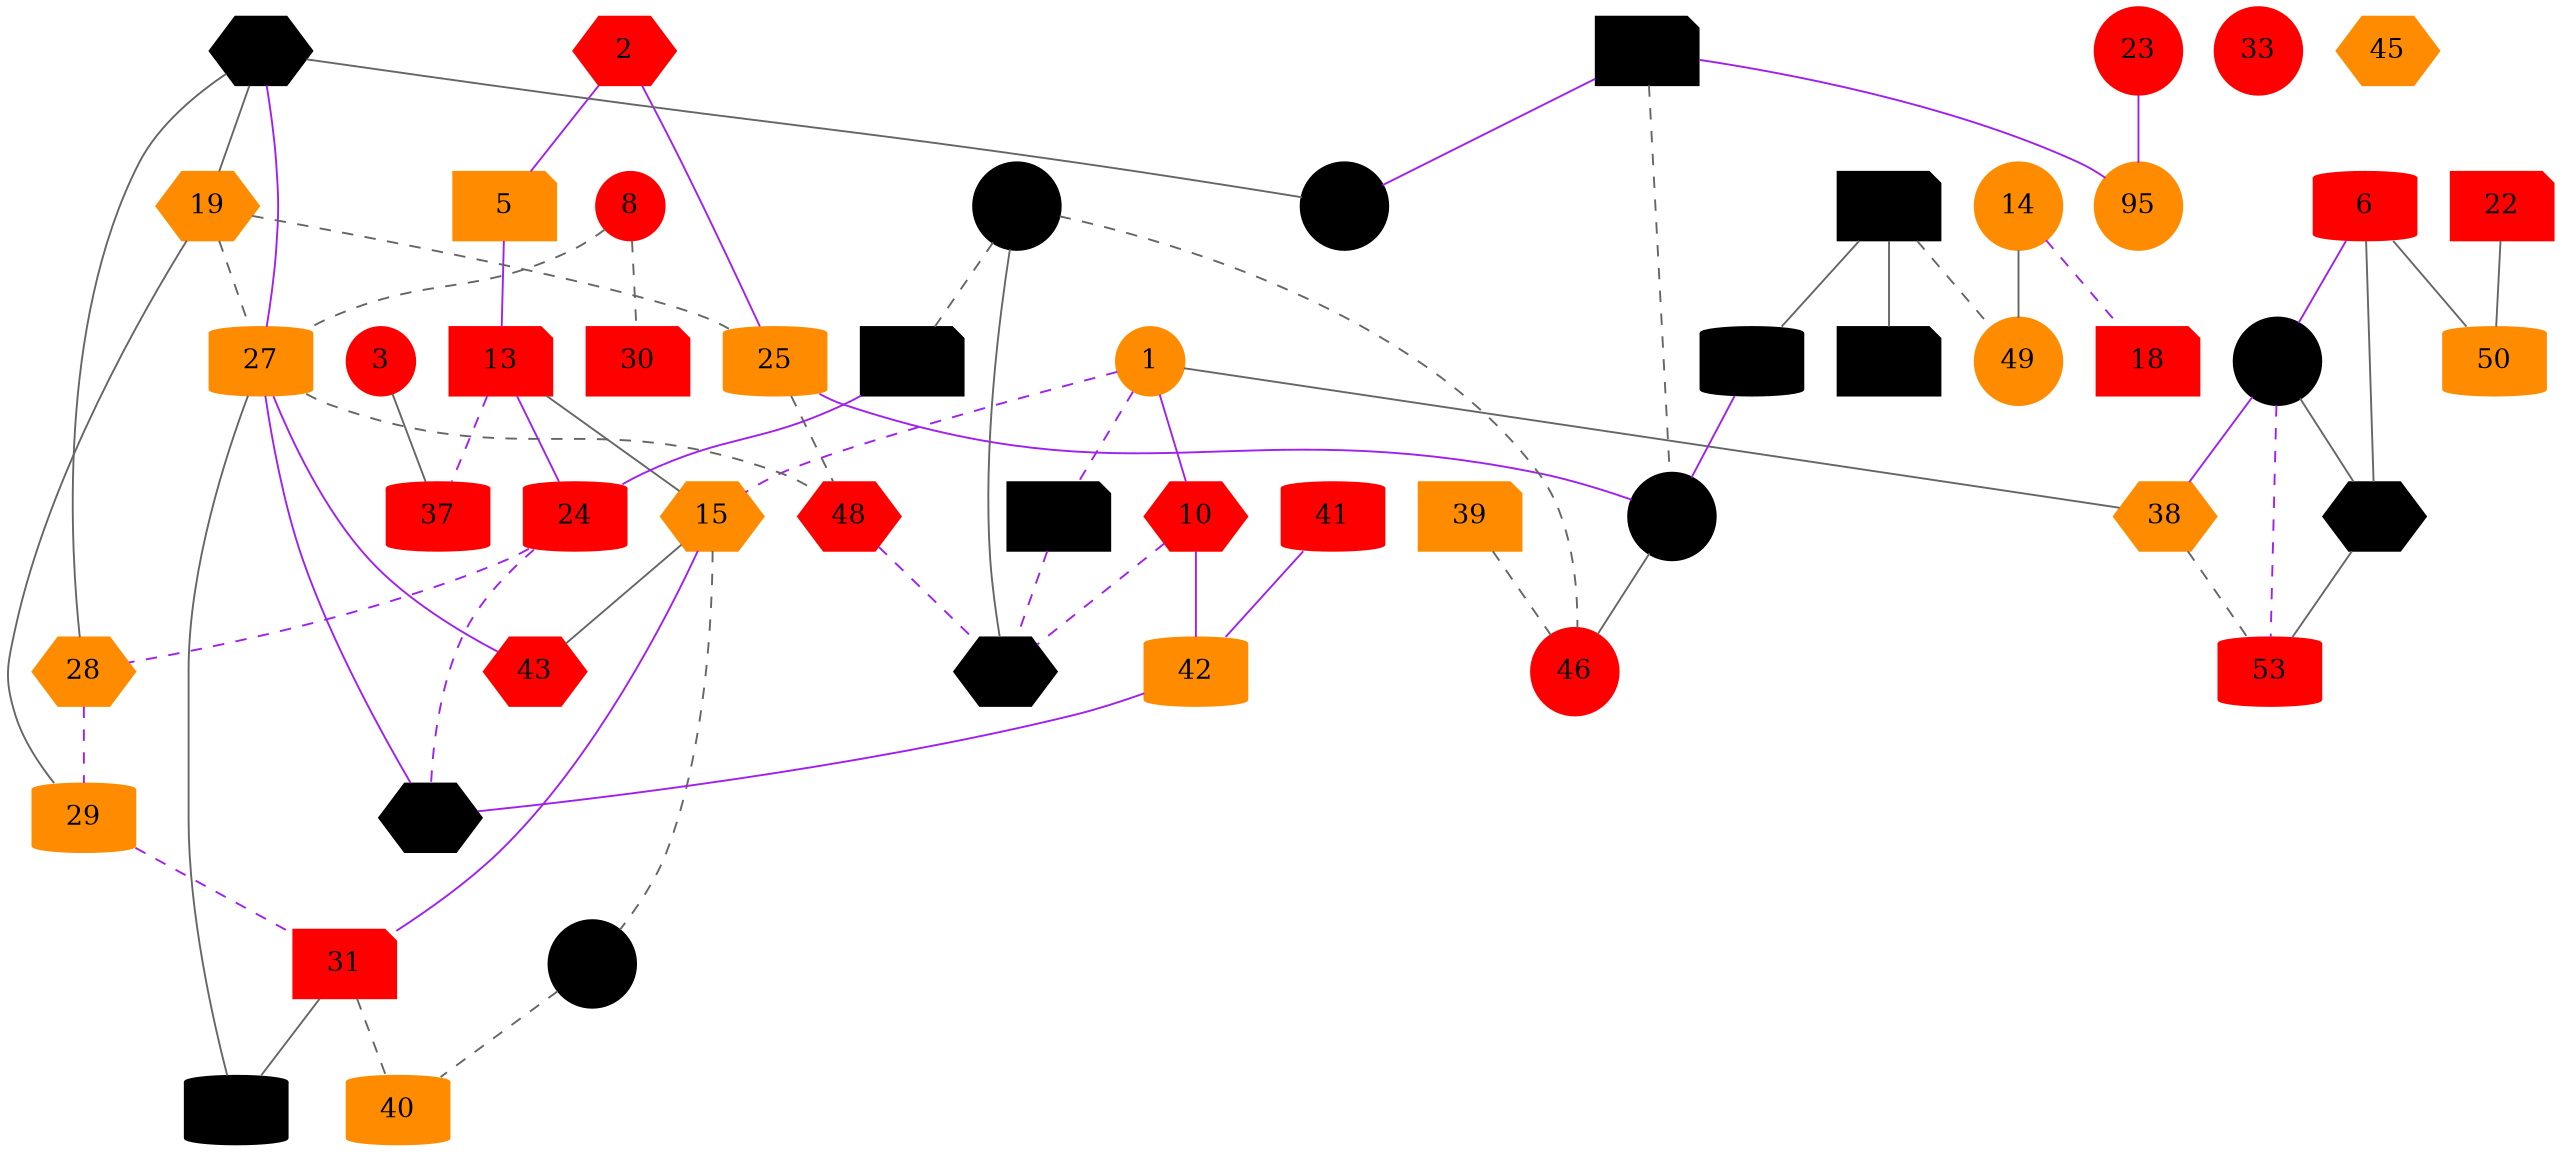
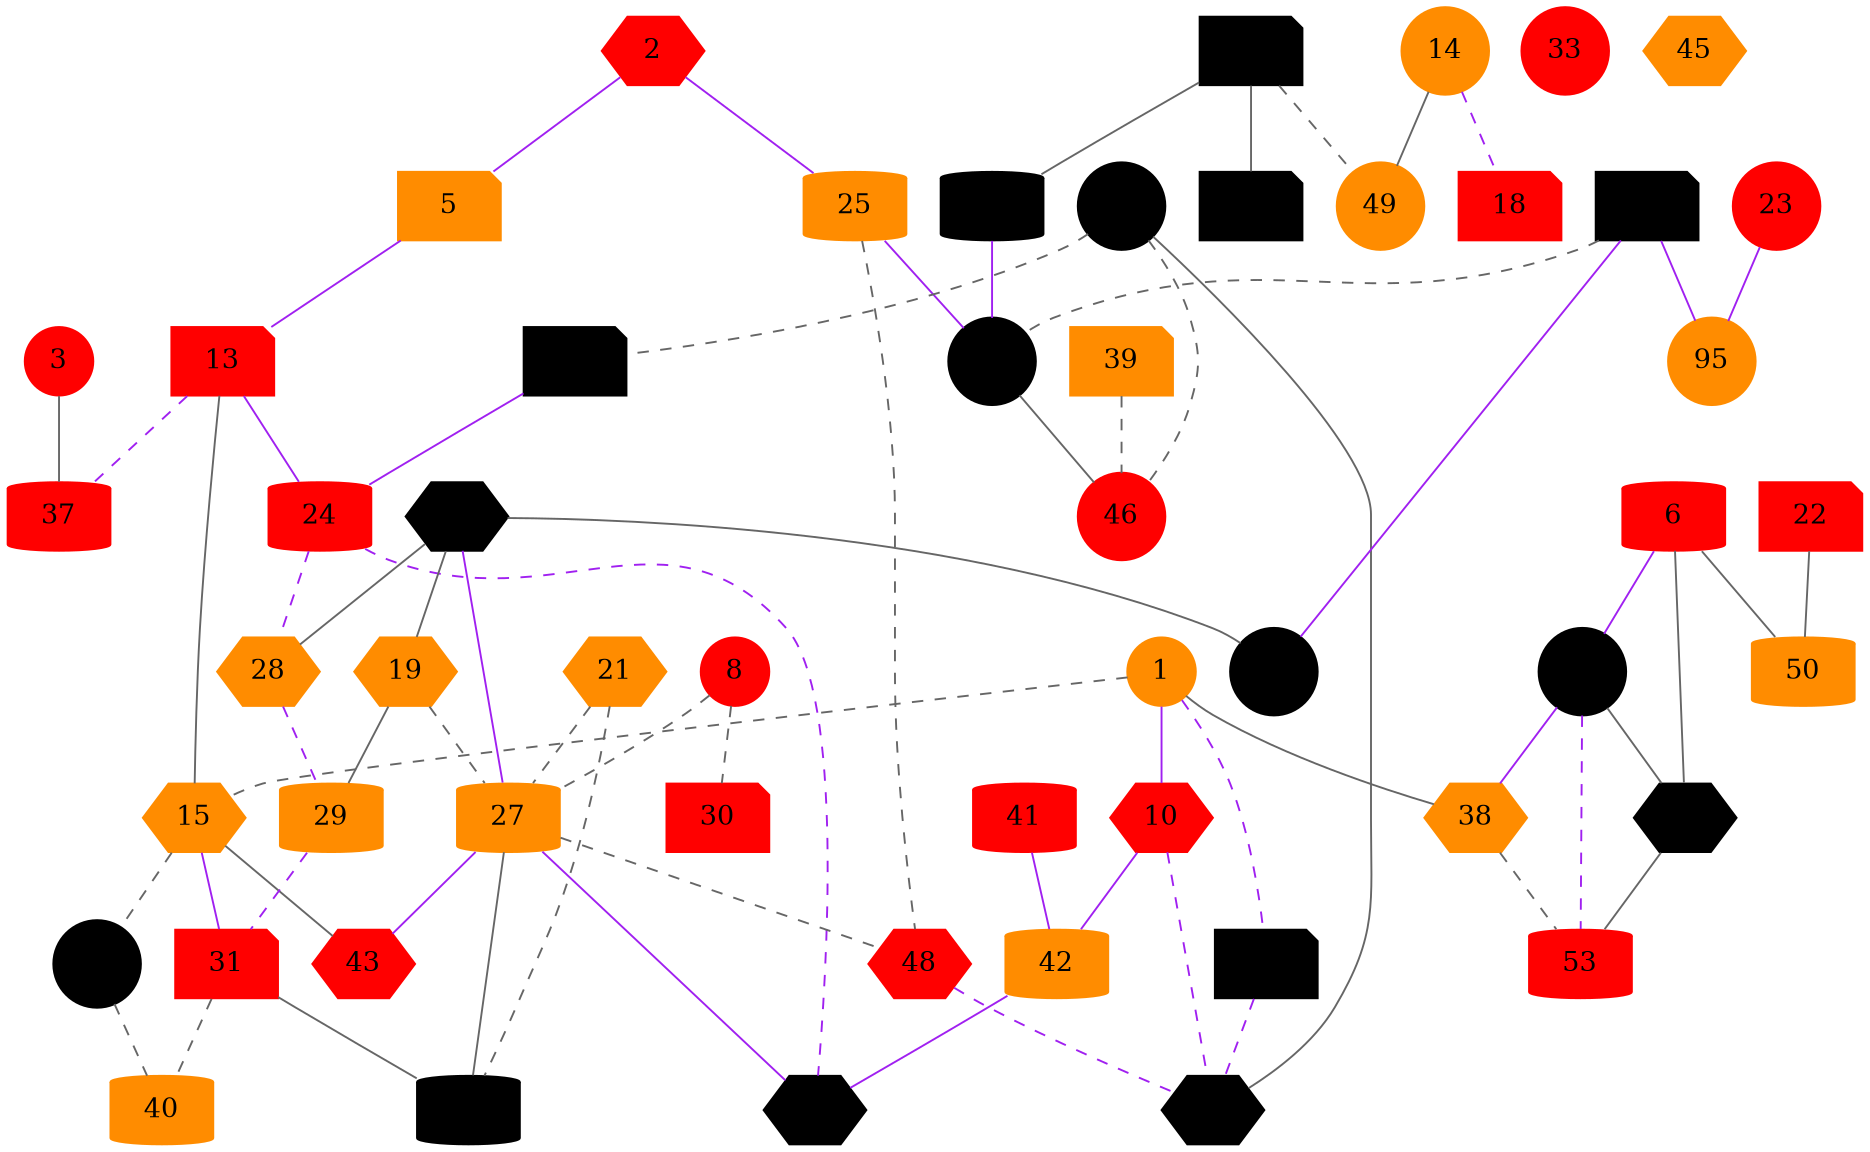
(481, 260) -> none
(947, 419) -> (700, 727)
none -> (615, 672)
